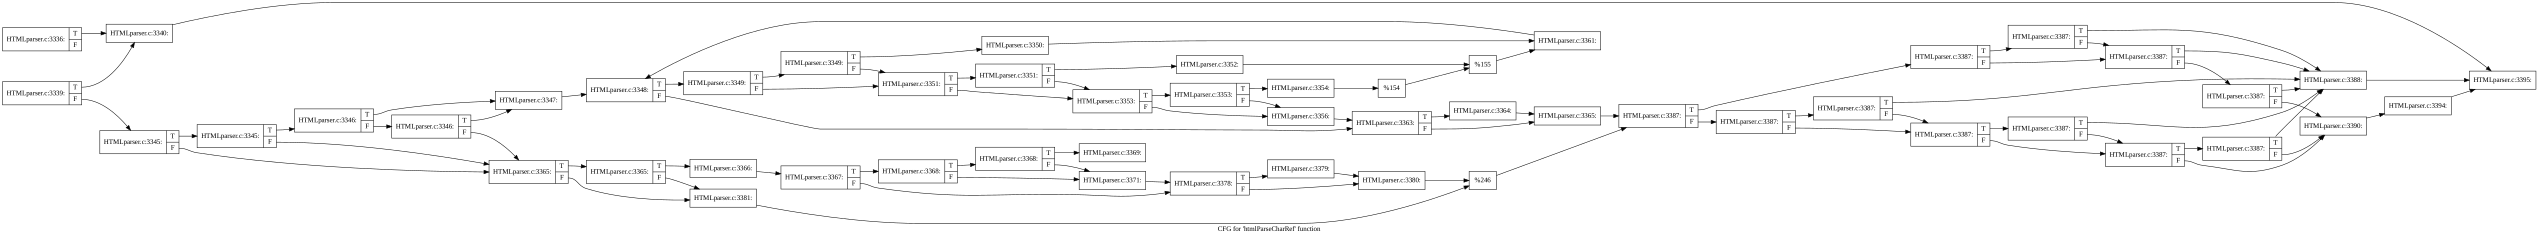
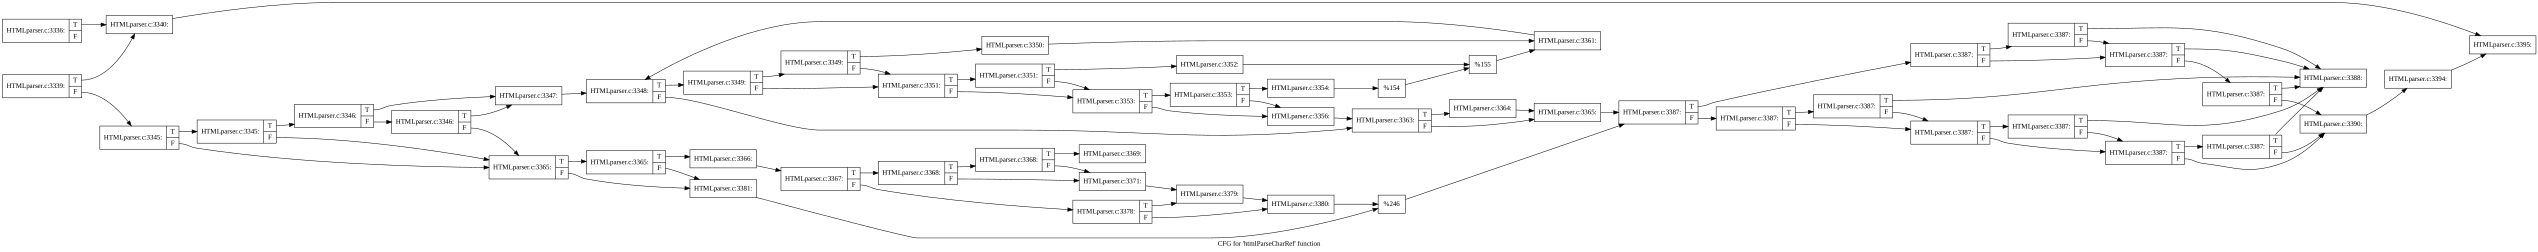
(2415, 80) -> none
(1155, 182) -> (1158, 187)
